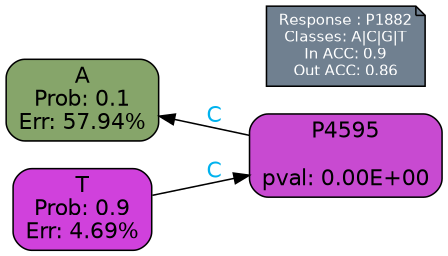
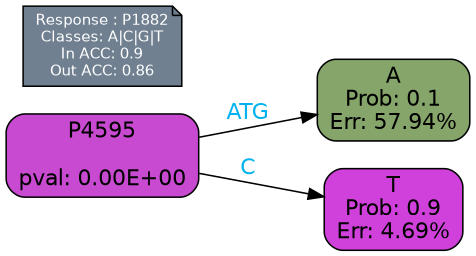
(214, 116) -> (248, 113)
(193, 187) -> (254, 184)
